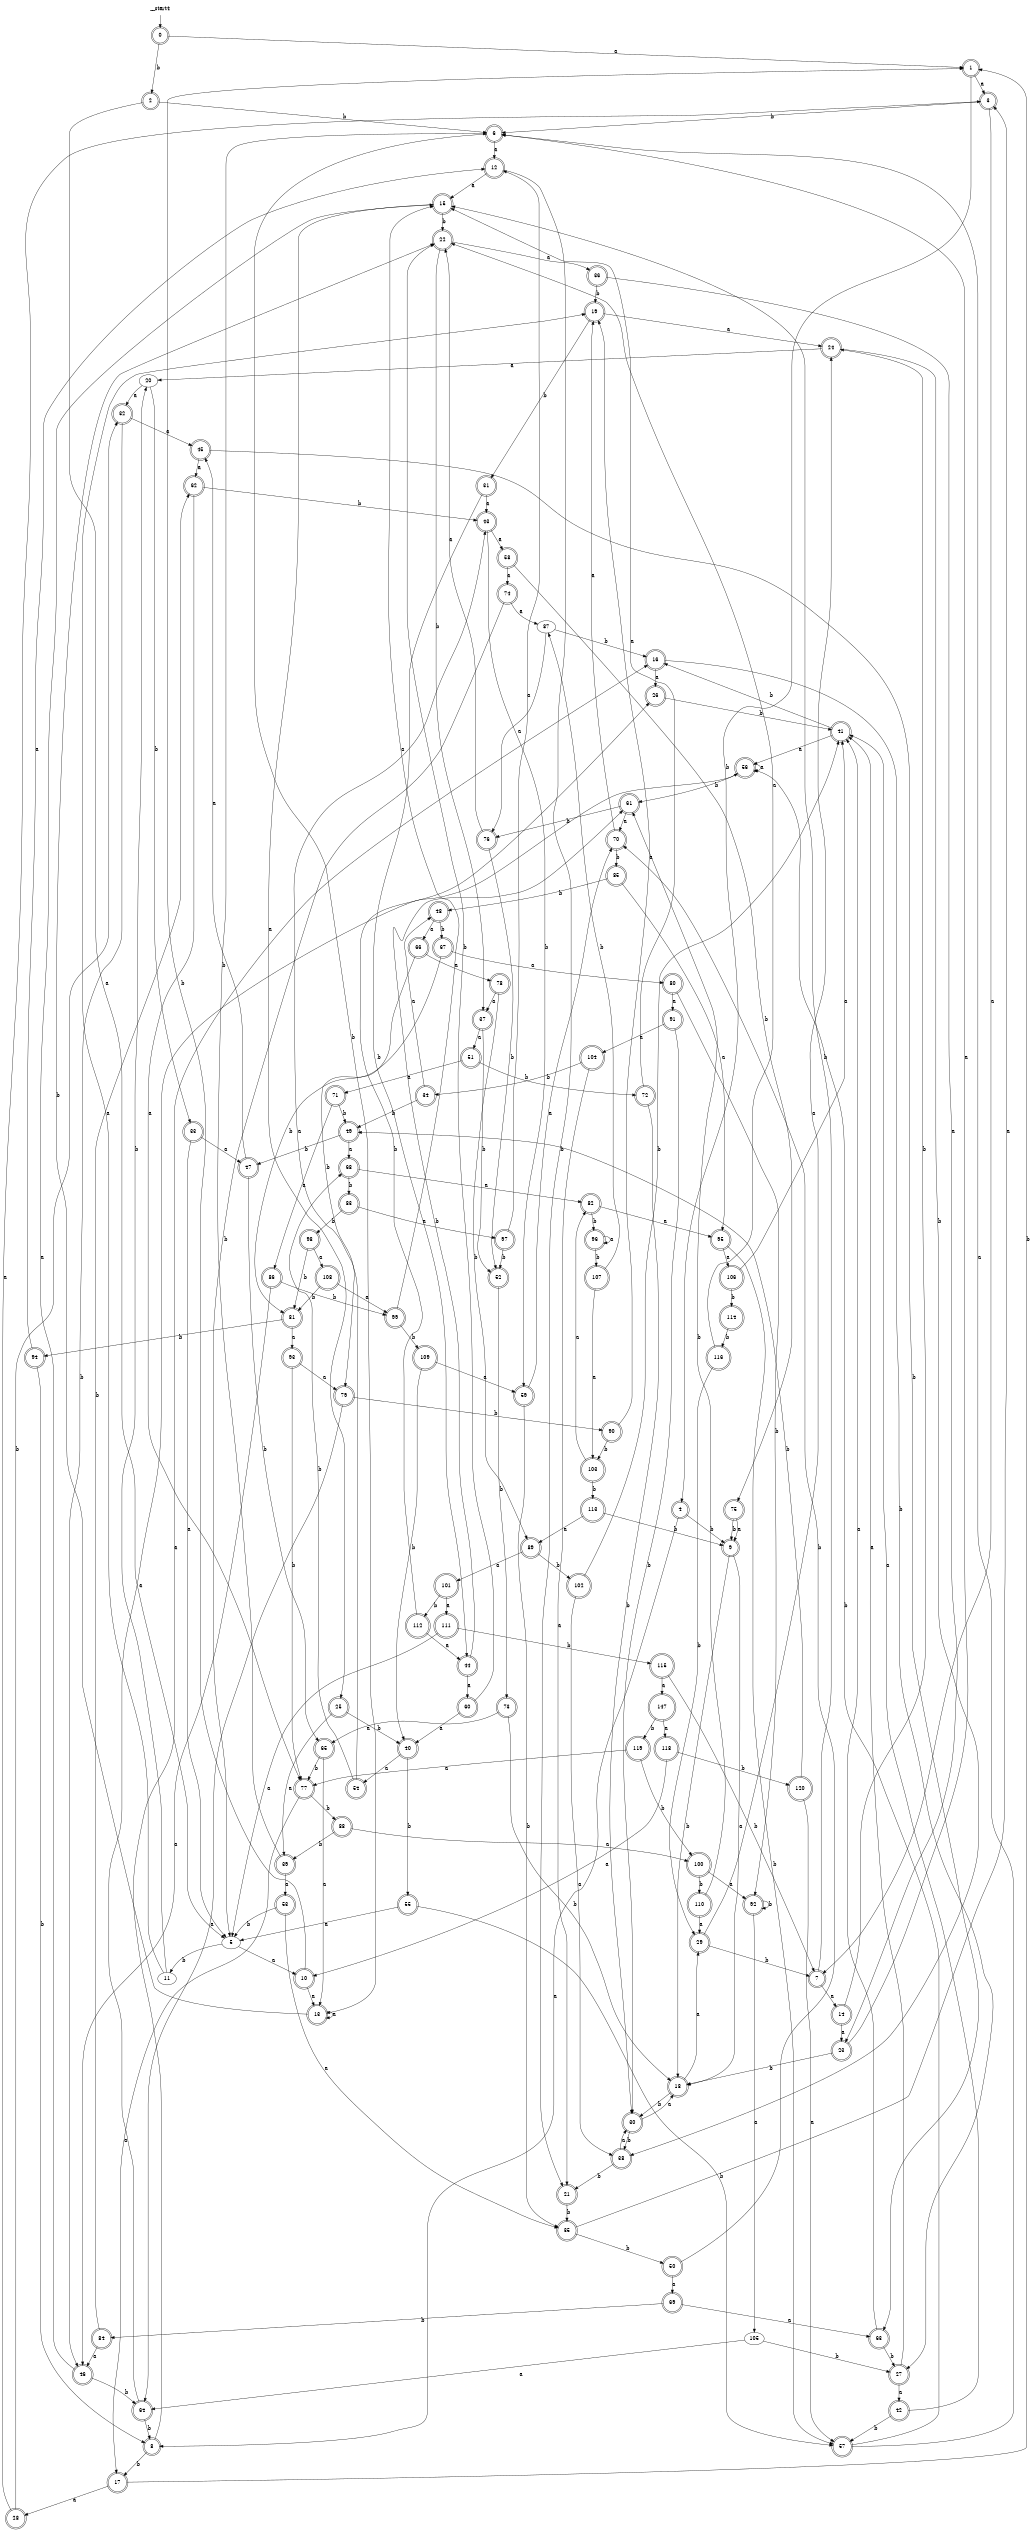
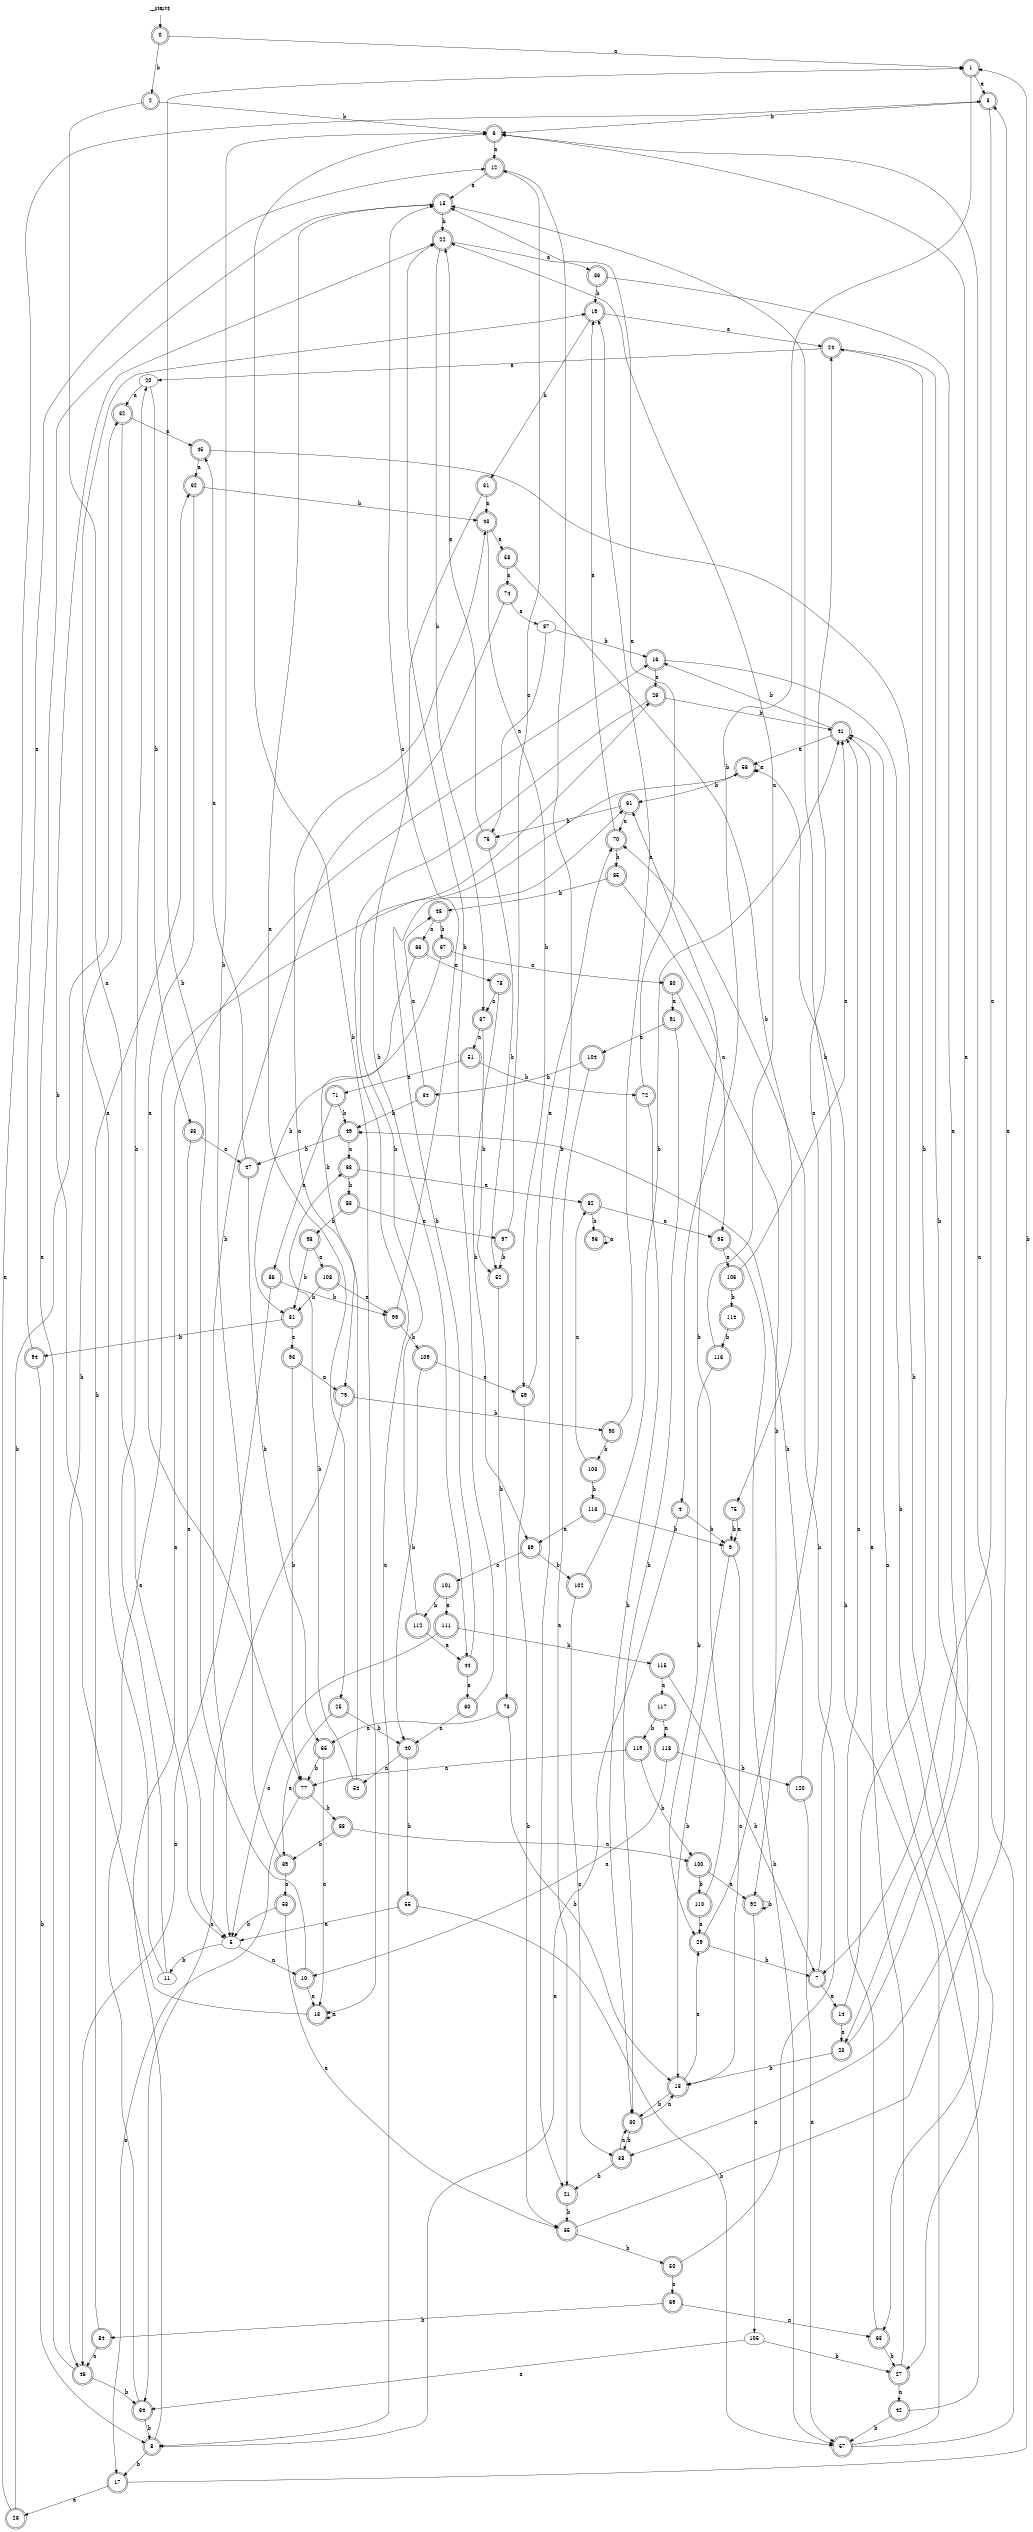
(597, 1278) -> none
none -> (384, 1593)
(662, 1707) -> (662, 1707)
